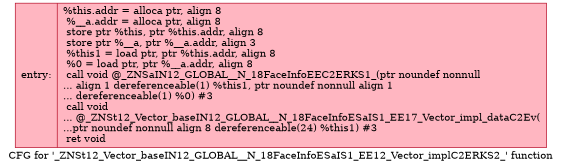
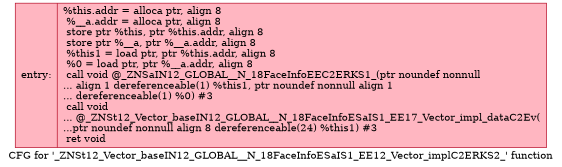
(160, 43) -> (160, 43)
